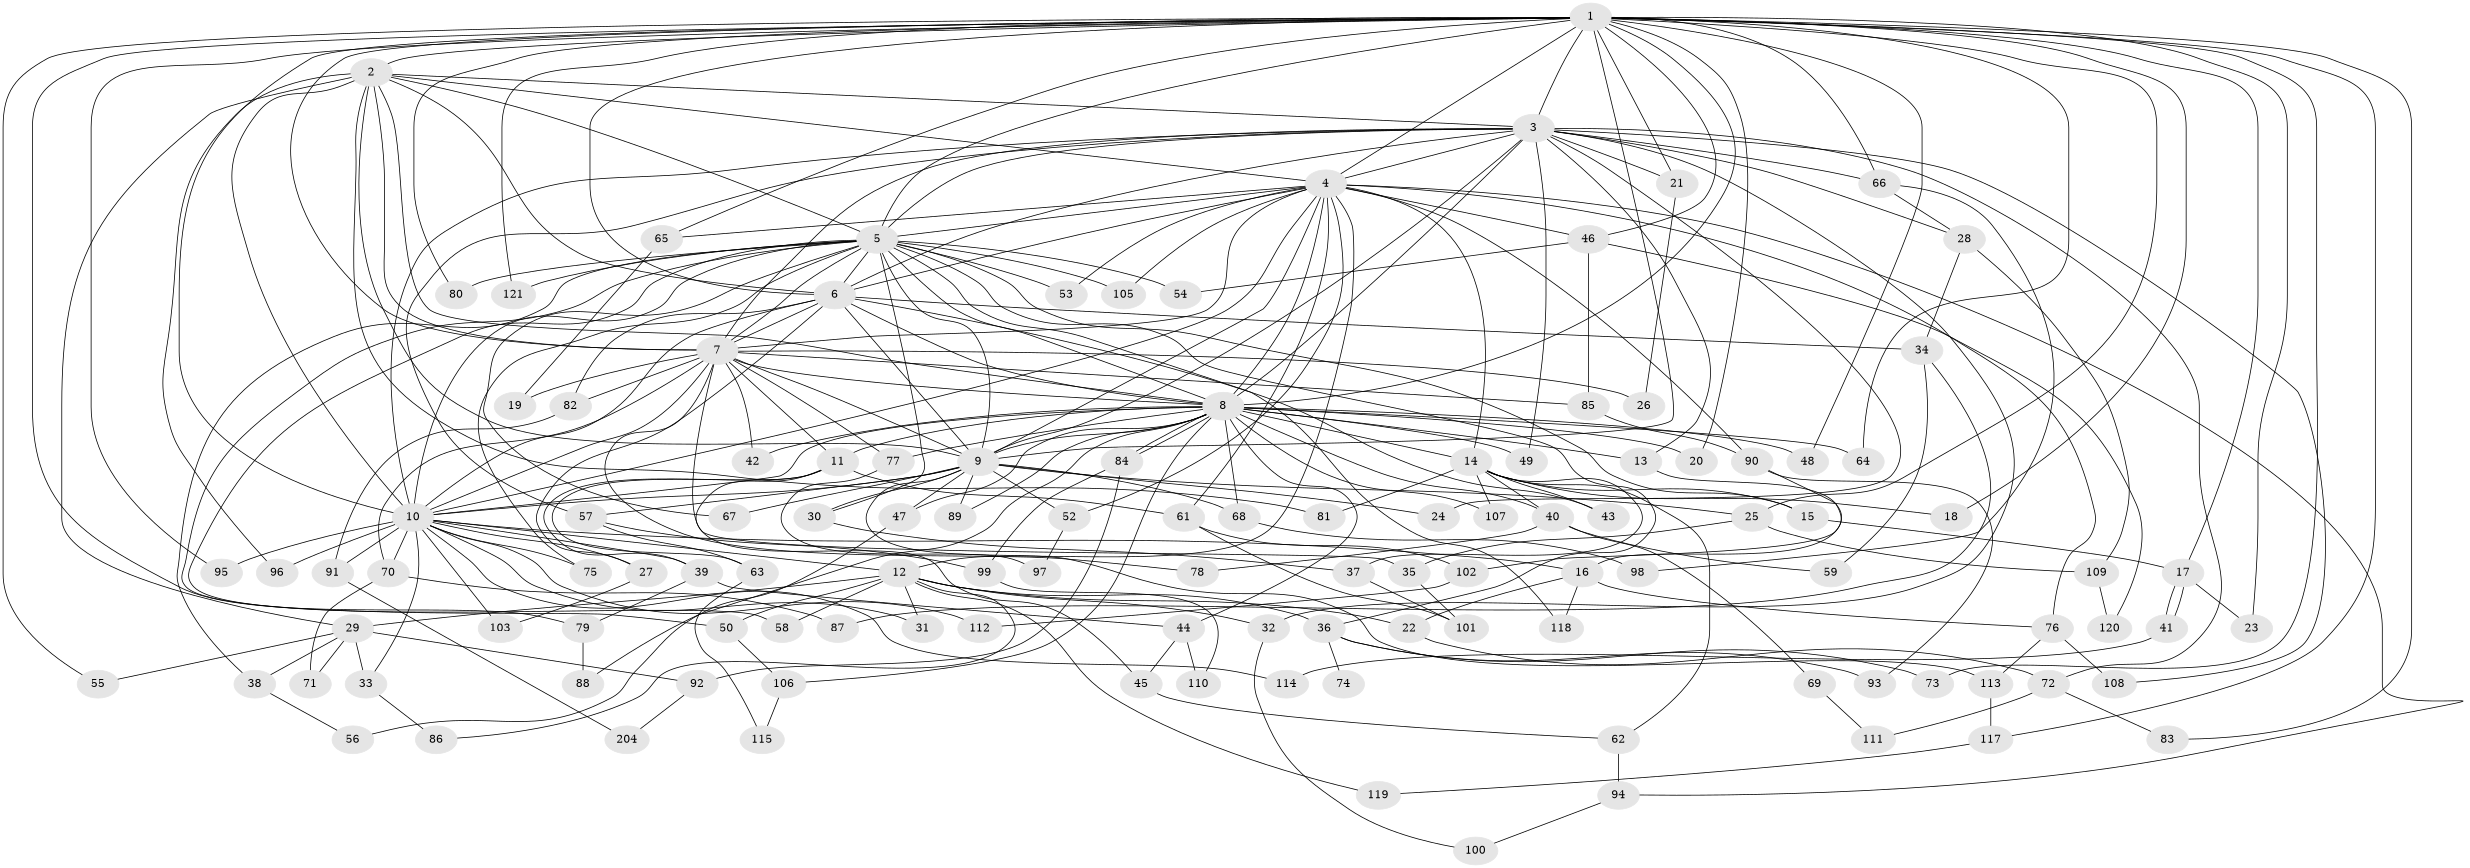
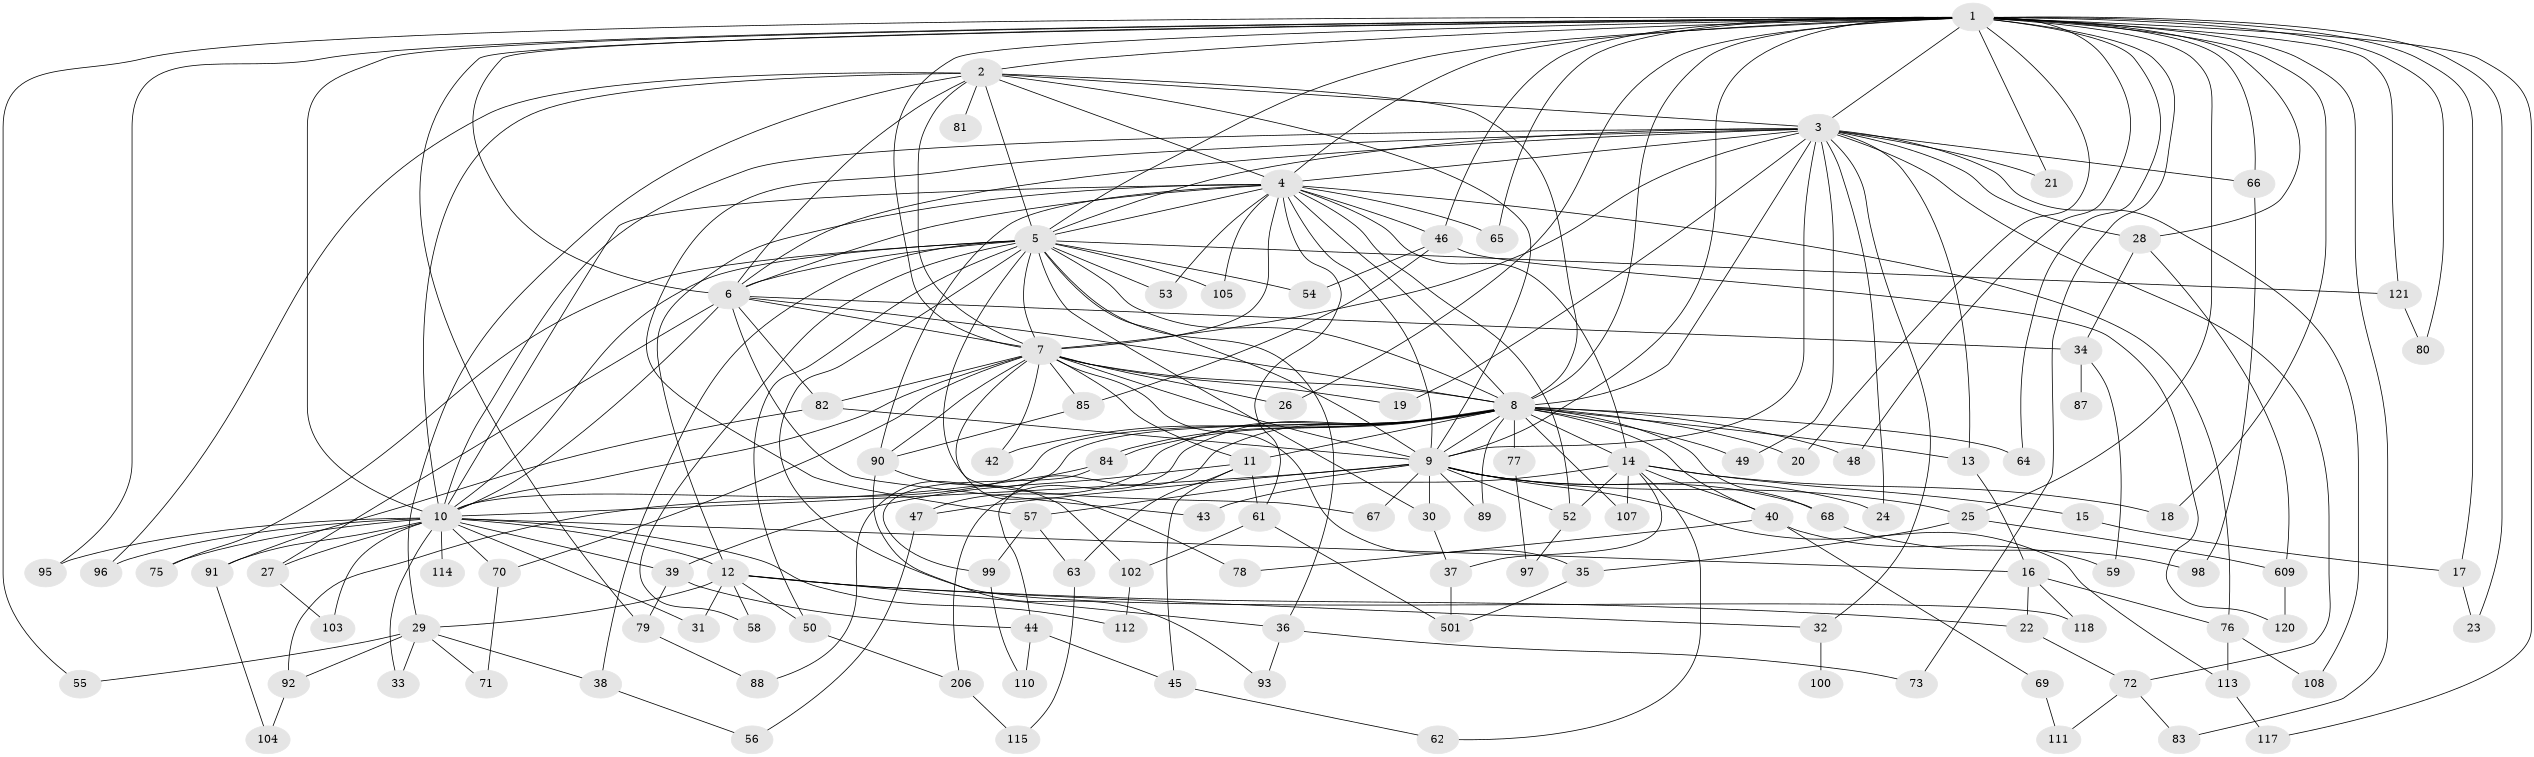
(1922, 212) -> (2257, 71)
(586, 264) -> (2411, 323)
(1661, 295) -> (1597, 143)
(604, 305) -> (1616, 276)
(1371, 370) -> none
(900, 371) -> (1154, 437)
(807, 404) -> (957, 403)
(1387, 495) -> (1592, 496)
(2097, 573) -> (2285, 573)
(616, 593) -> none
(1466, 629) -> (1451, 629)
(2167, 629) -> none
(784, 684) -> (961, 684)
(1344, 684) -> none
(436, 740) -> none
(627, 740) -> (268, 740)
(1378, 795) -> none
(1619, 795) -> none
